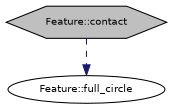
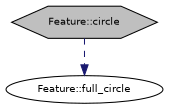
(86, 22) -> (84, 22)
